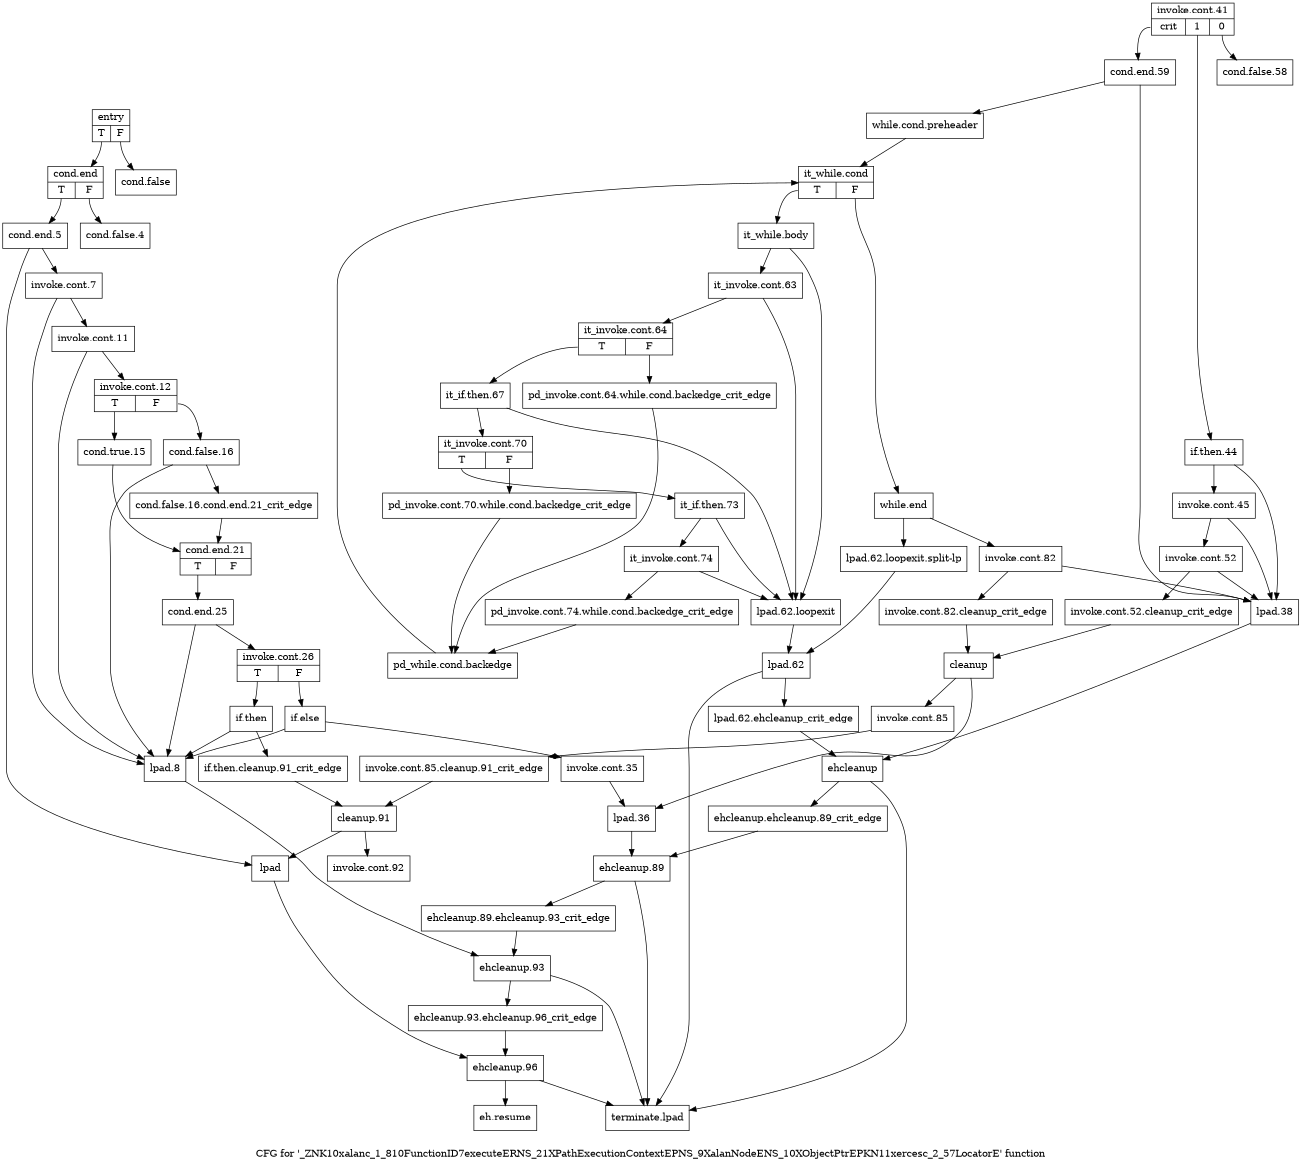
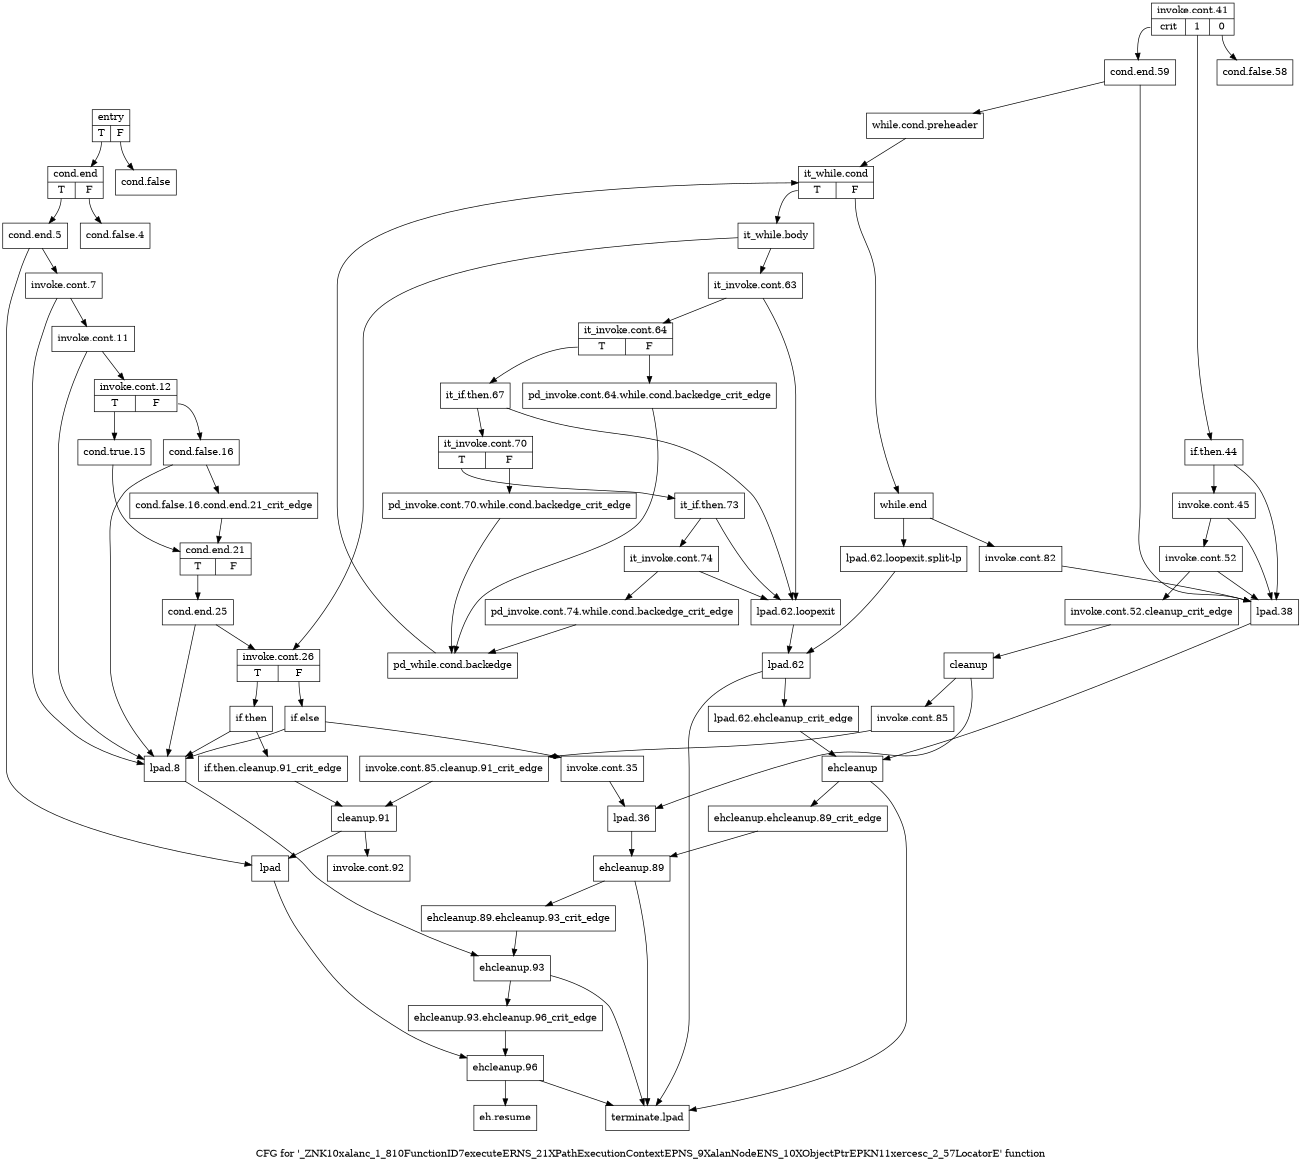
(822, 418) -> (384, 306)
(966, 612) -> none
